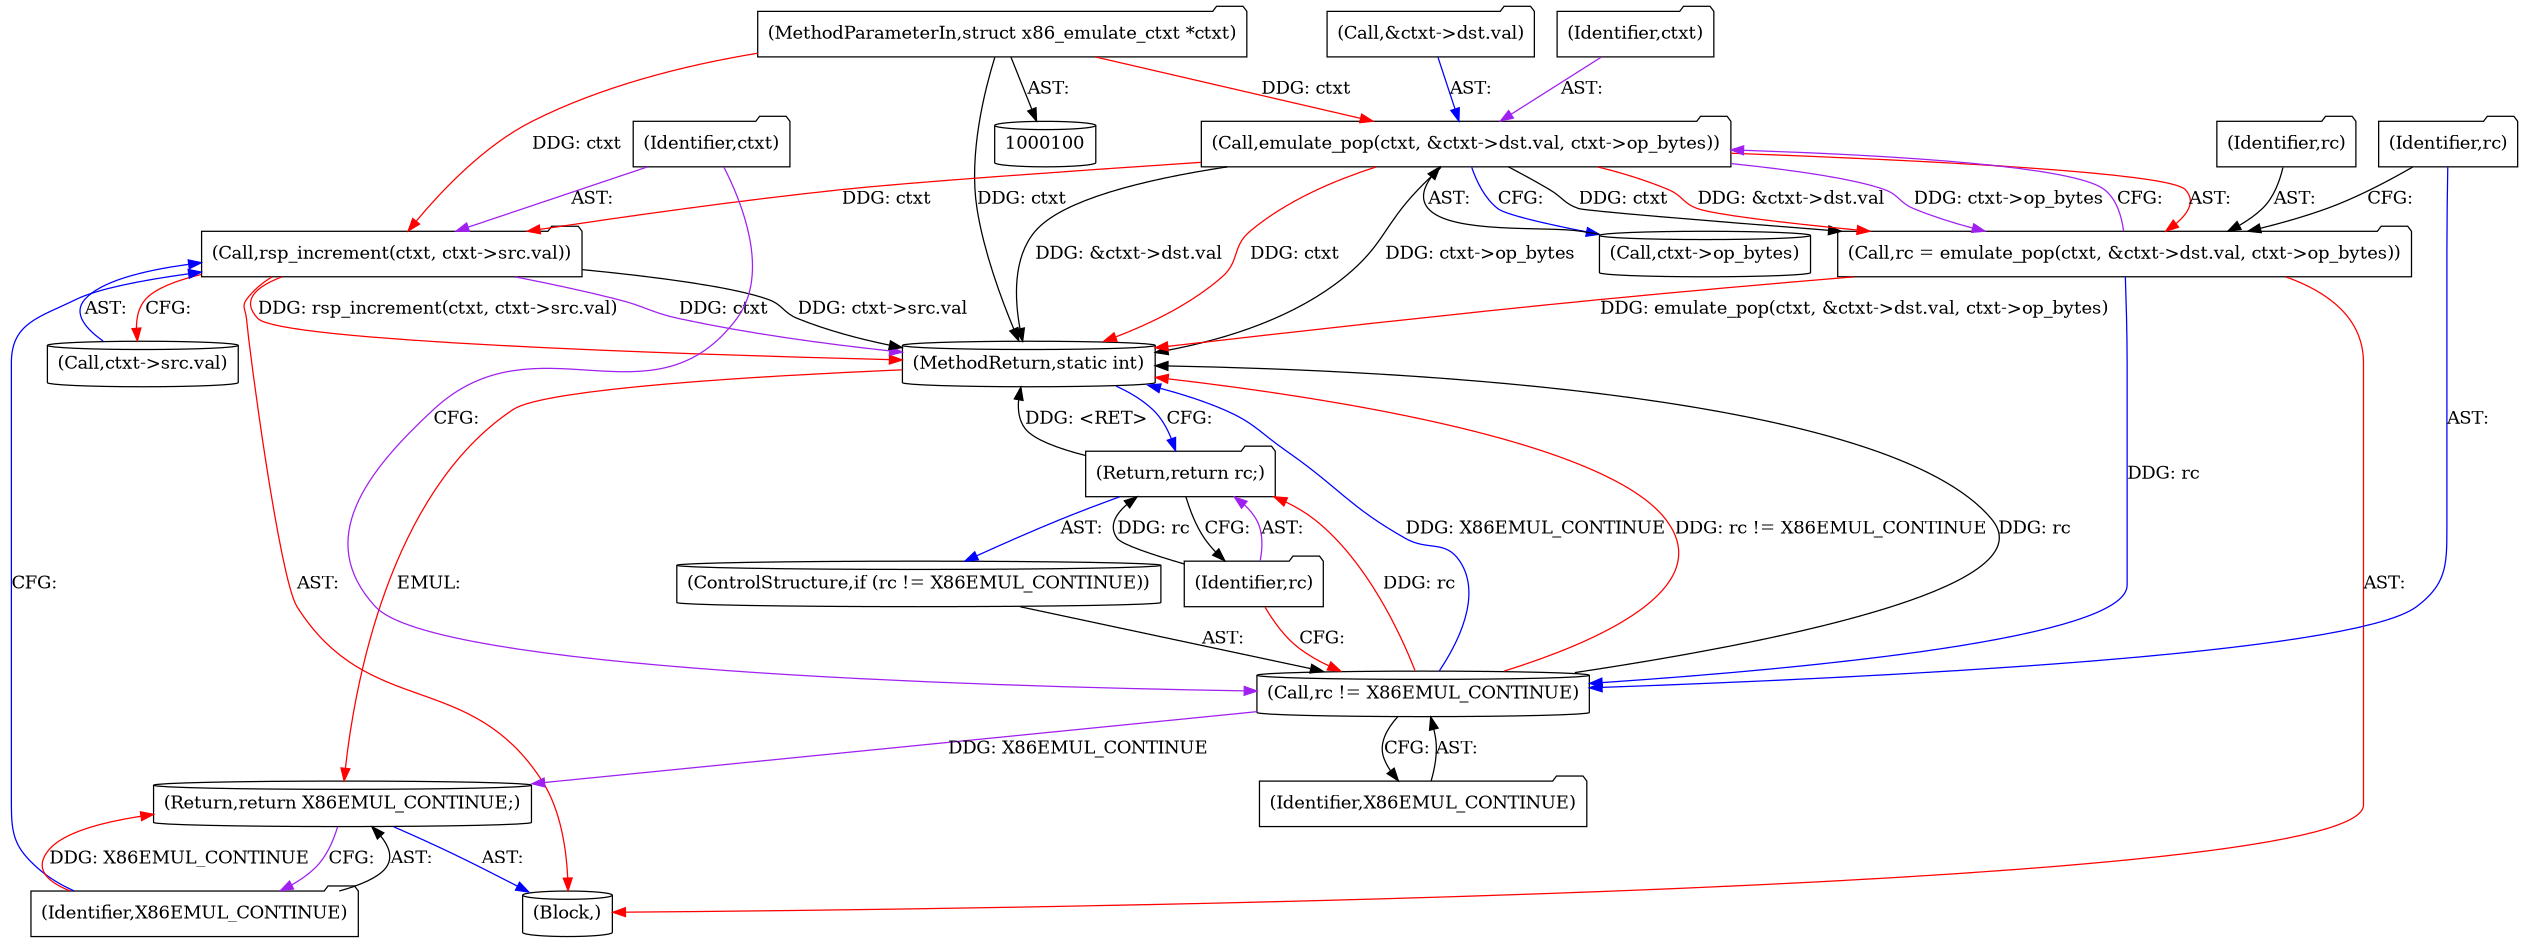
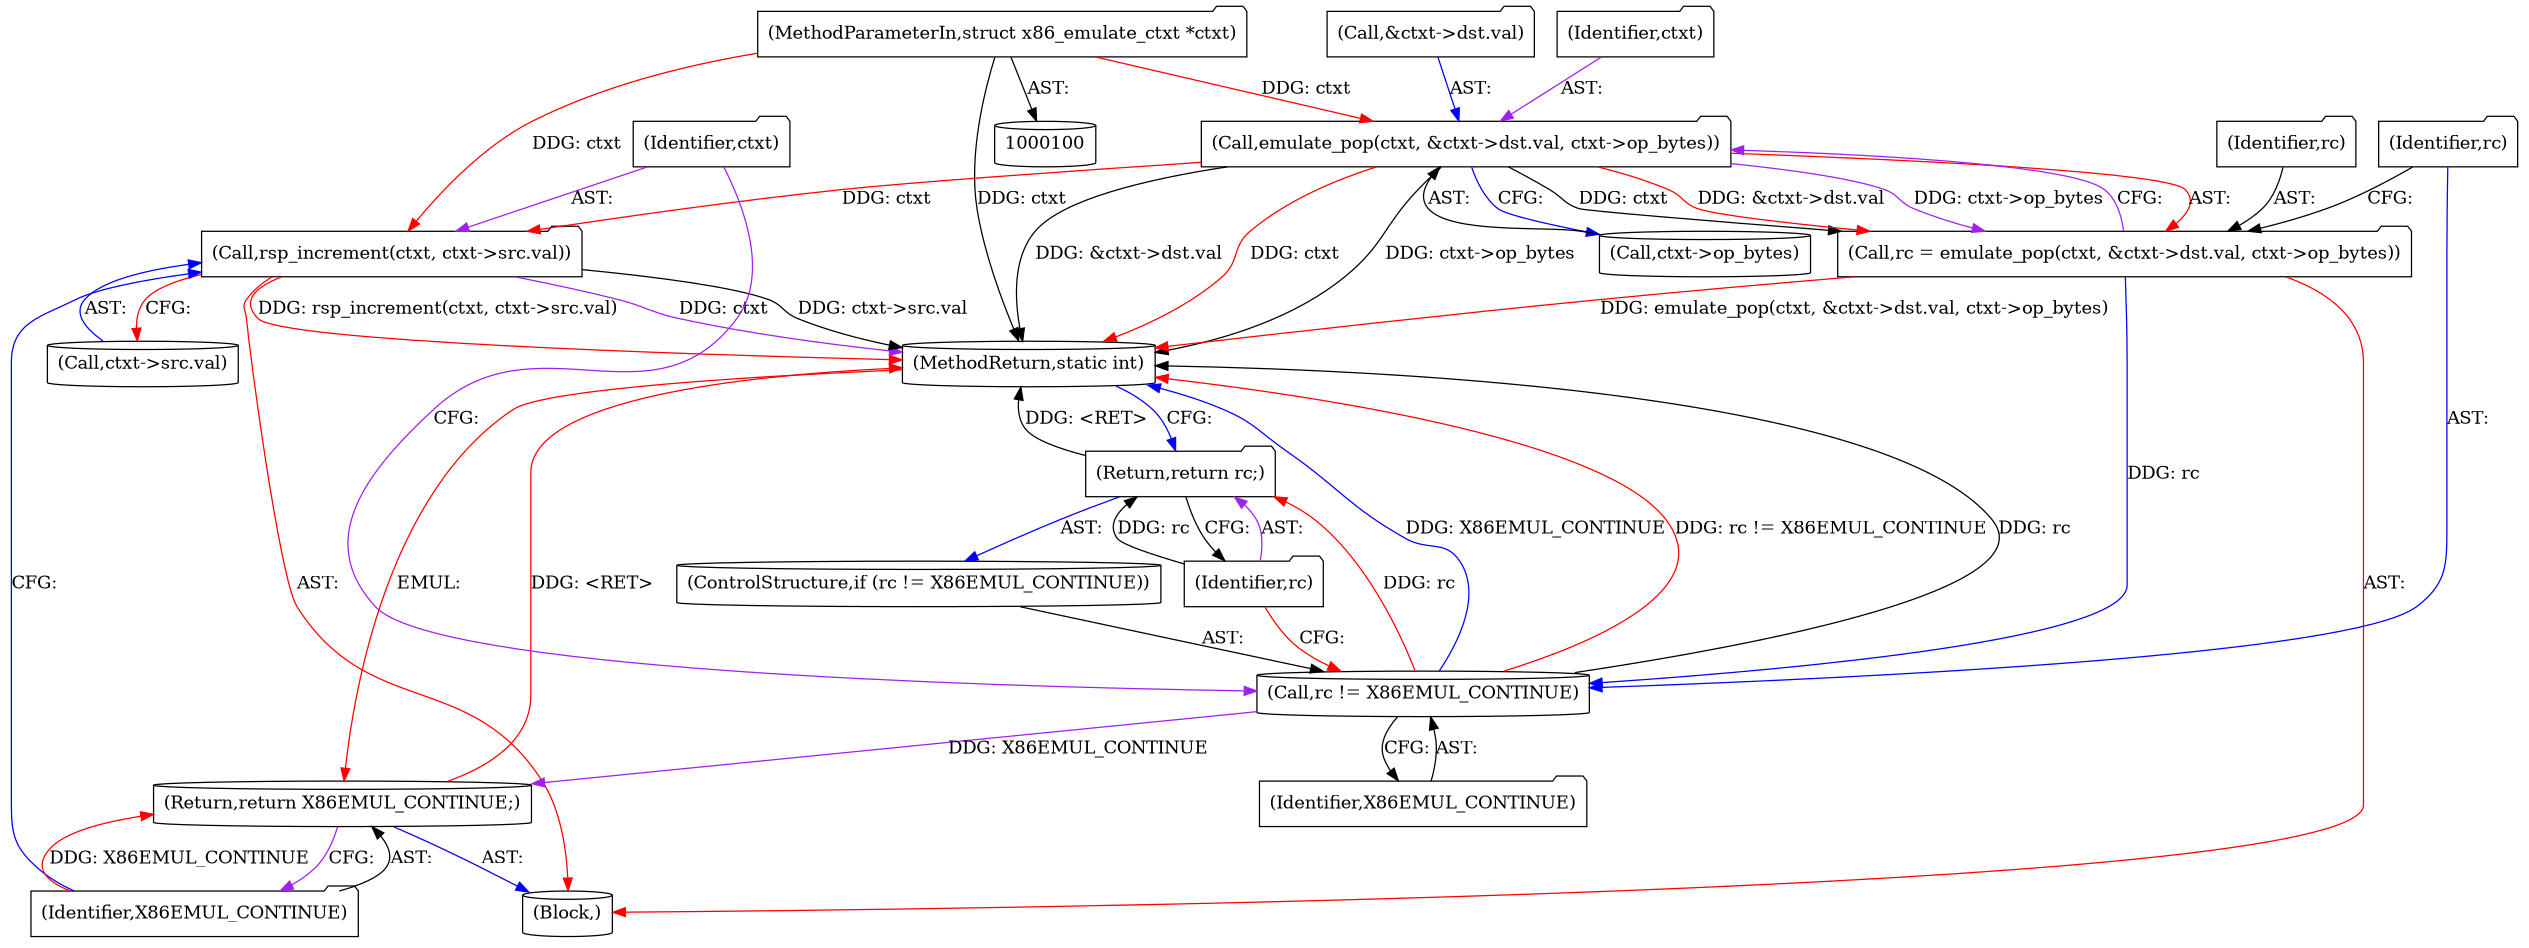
none -> (538, 453)
